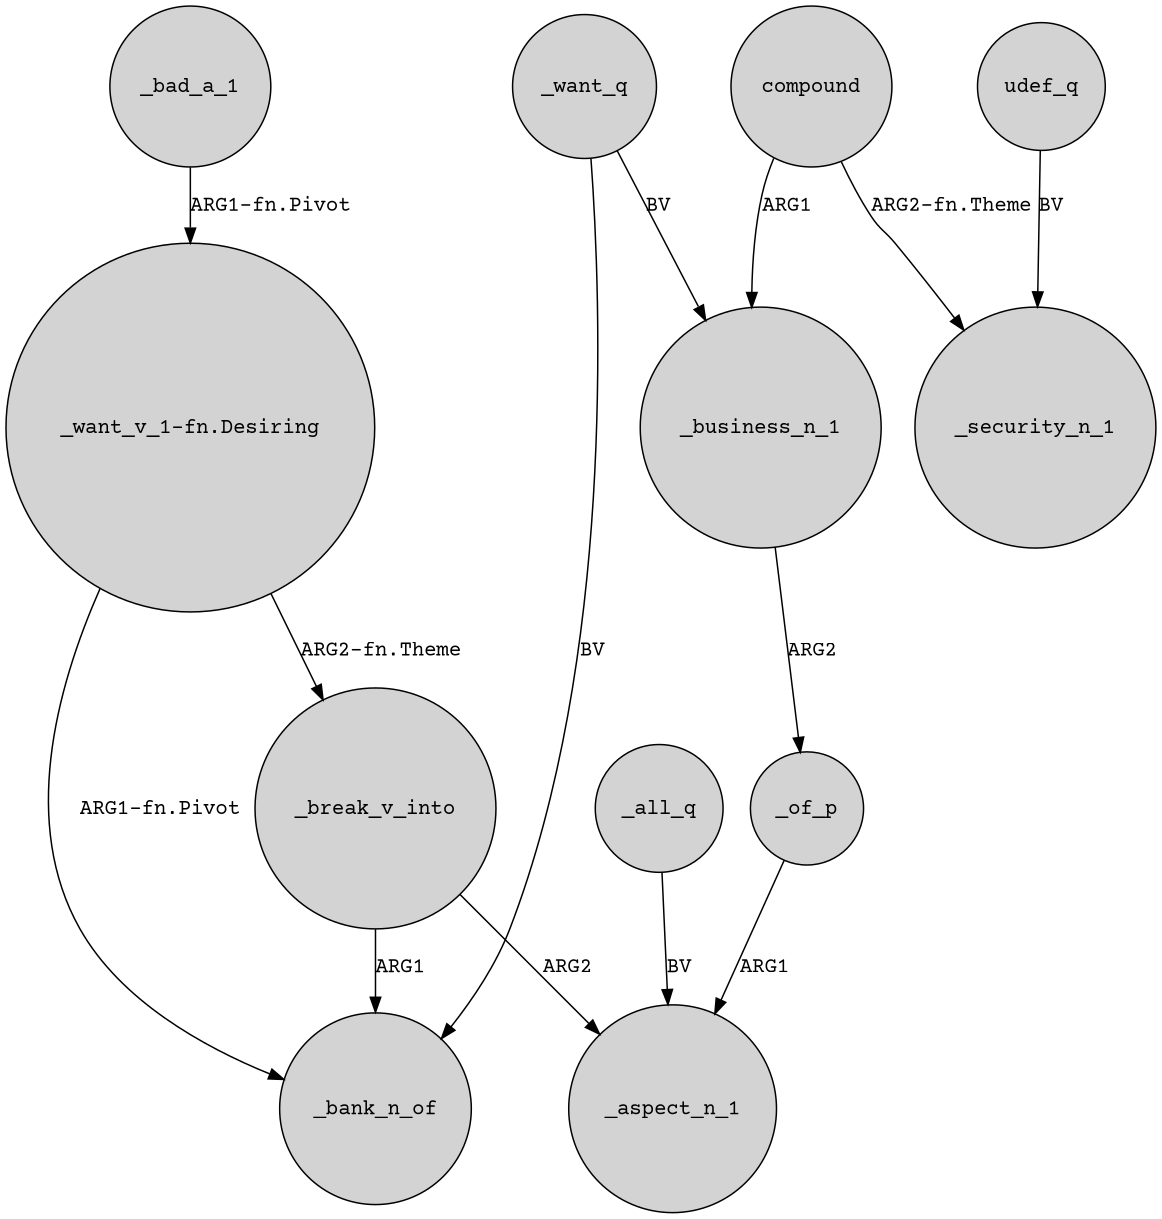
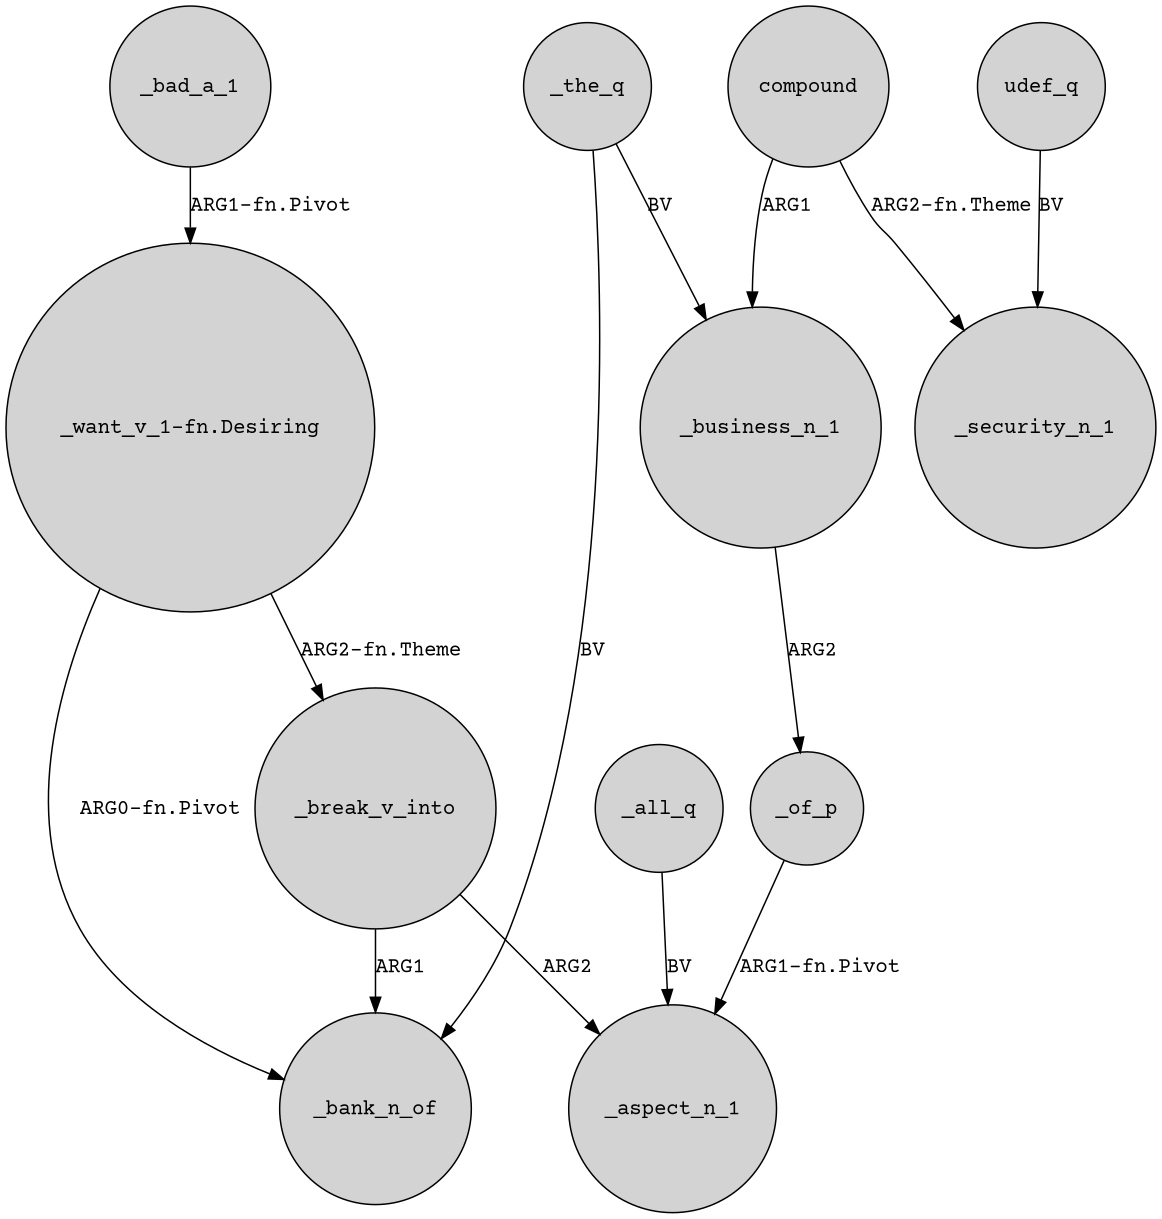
(585, 87) -> (588, 87)
(160, 808) -> (160, 808)
(765, 967) -> (820, 967)
